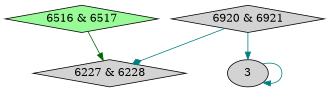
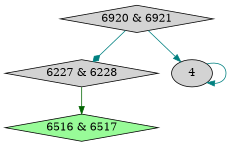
(94, 43) -> (82, 97)
(248, 73) -> (192, 73)
